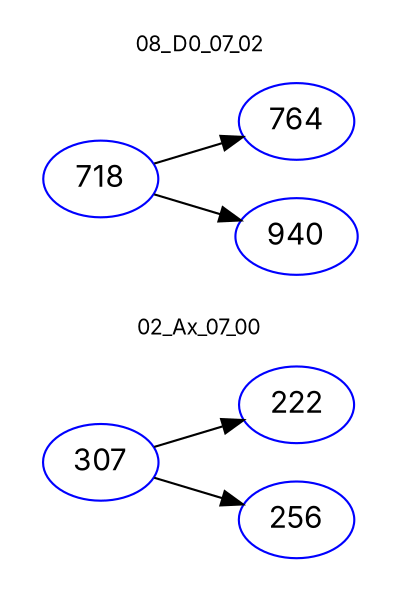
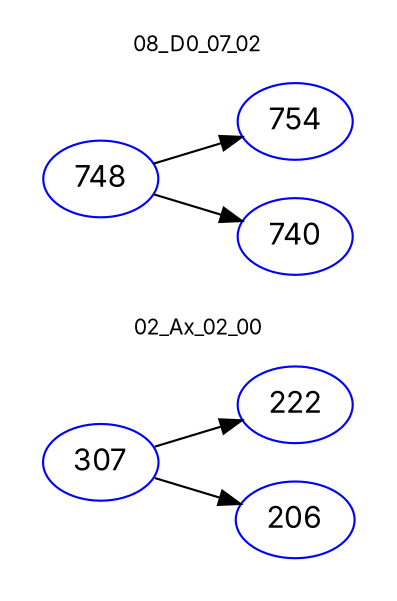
(297, 121) -> (295, 121)
(101, 179) -> (101, 179)
(297, 236) -> (295, 236)
(199, 329) -> (199, 329)
(297, 520) -> (295, 520)
